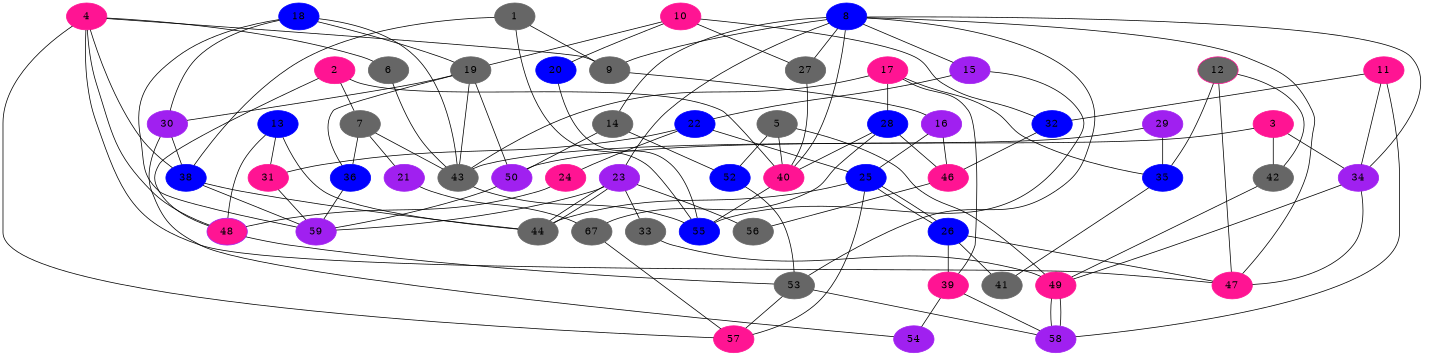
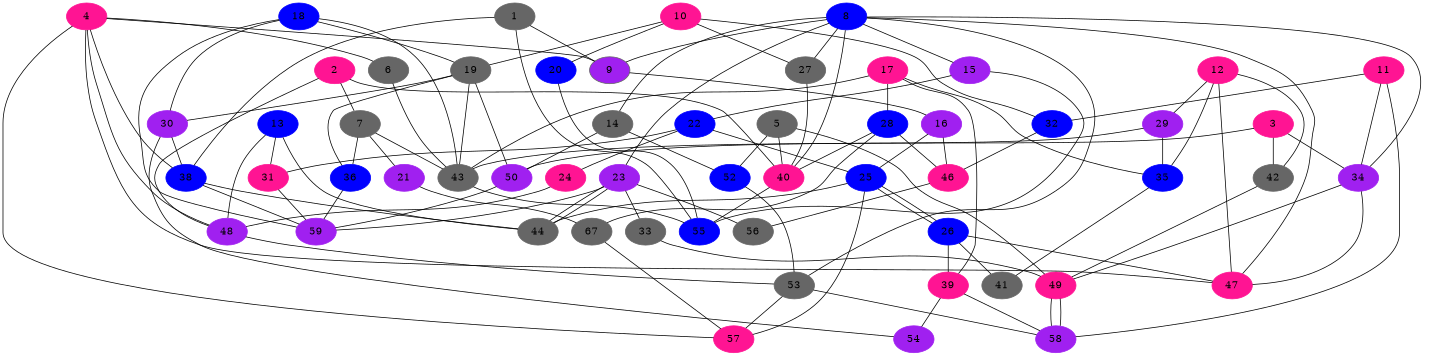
(610, 70) -> (610, 70)
(1218, 70) -> (1218, 70)
none -> (1191, 96)
(227, 232) -> (227, 232)
